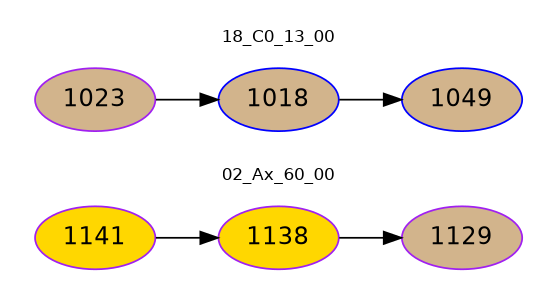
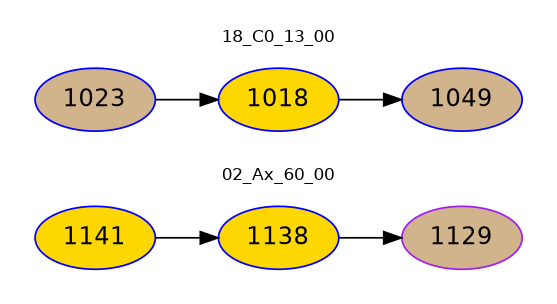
(95, 100) -> (95, 100)
(279, 100) -> (279, 100)
(95, 238) -> (95, 238)
(279, 238) -> (279, 238)
